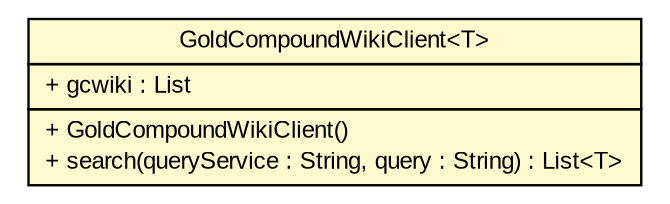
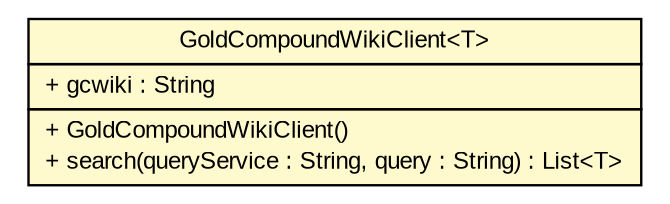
(119, 86) -> (131, 86)
